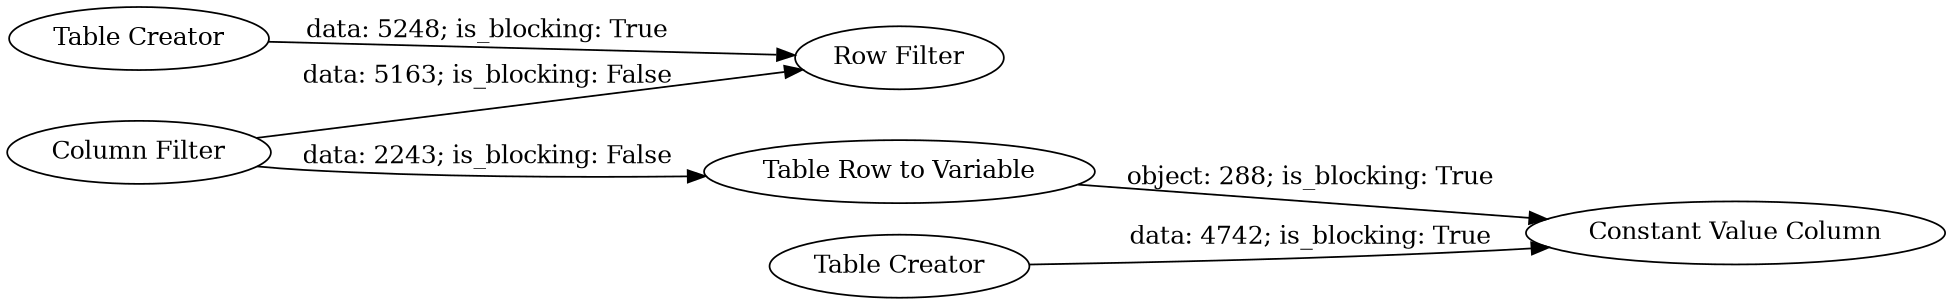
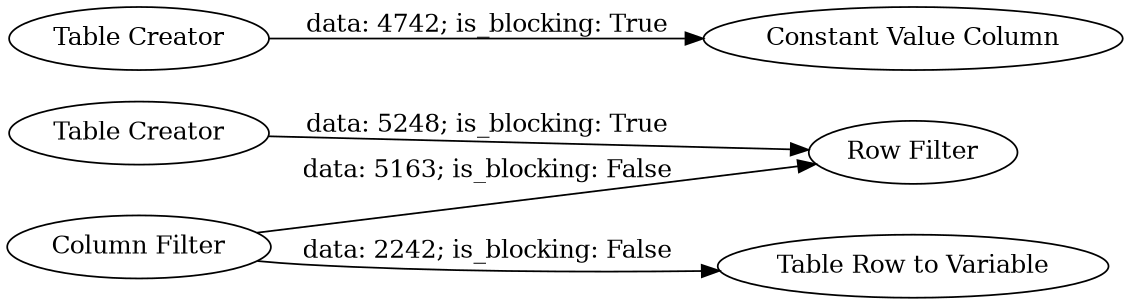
(487, 157) -> (487, 251)
(1304, 201) -> none
